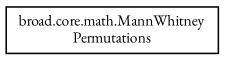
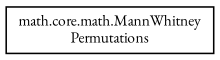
(112, 30) -> (110, 30)
